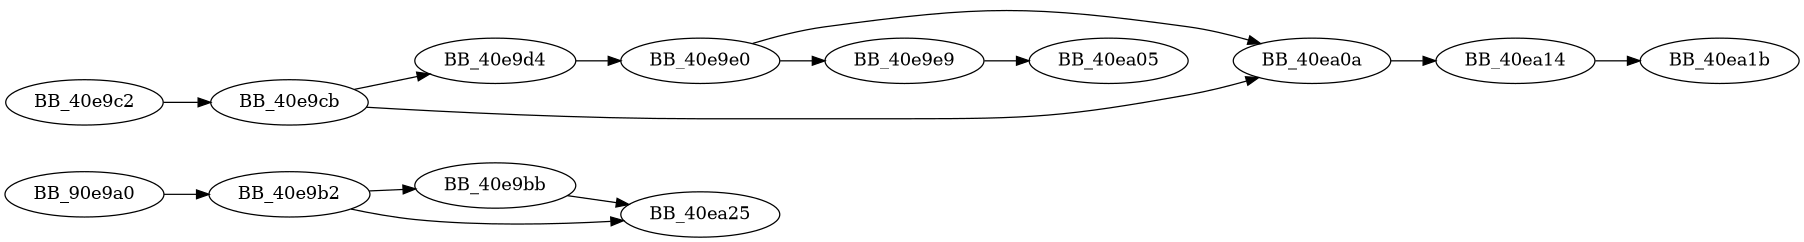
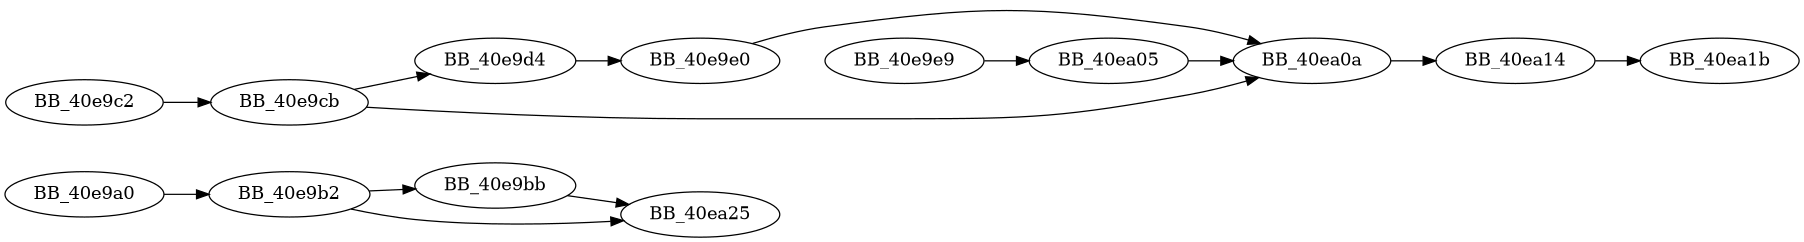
(796, 61) -> none
none -> (1204, 61)
(84, 194) -> (84, 194)
